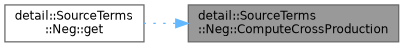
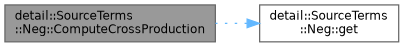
(160, 23) -> (231, 23)
